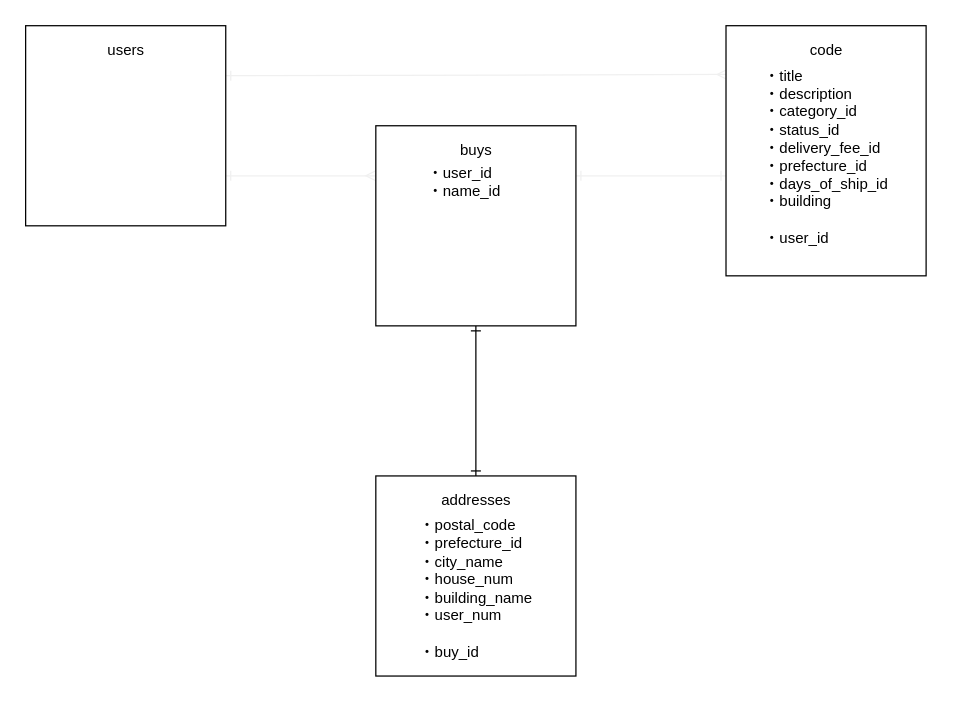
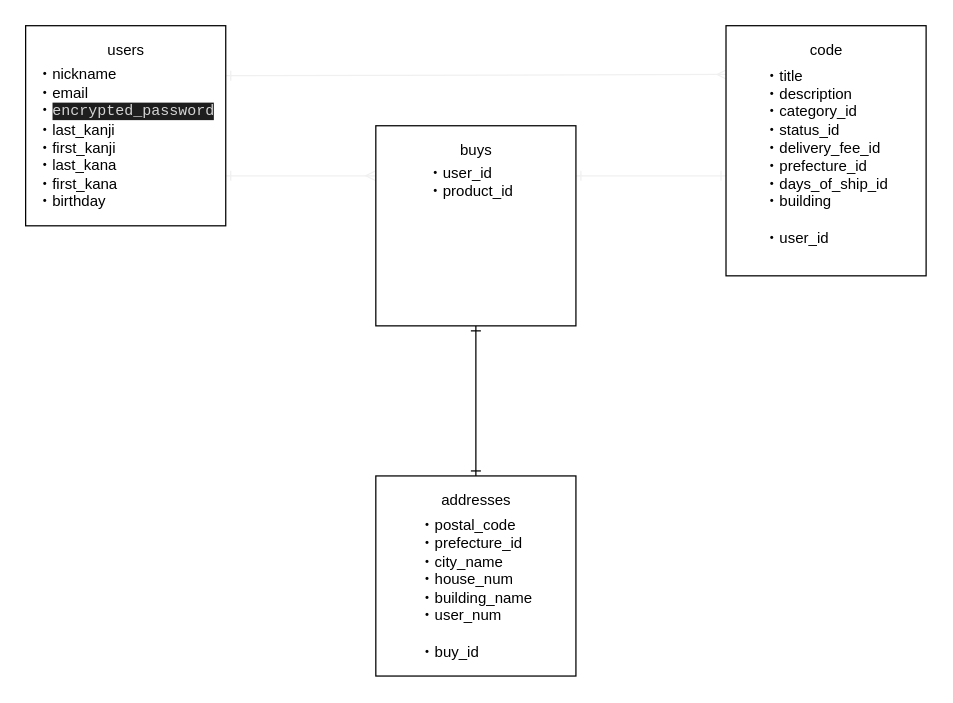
none -> (126, 138)
(463, 182) -> (476, 182)
